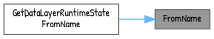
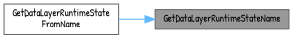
(182, 19) -> (222, 19)
